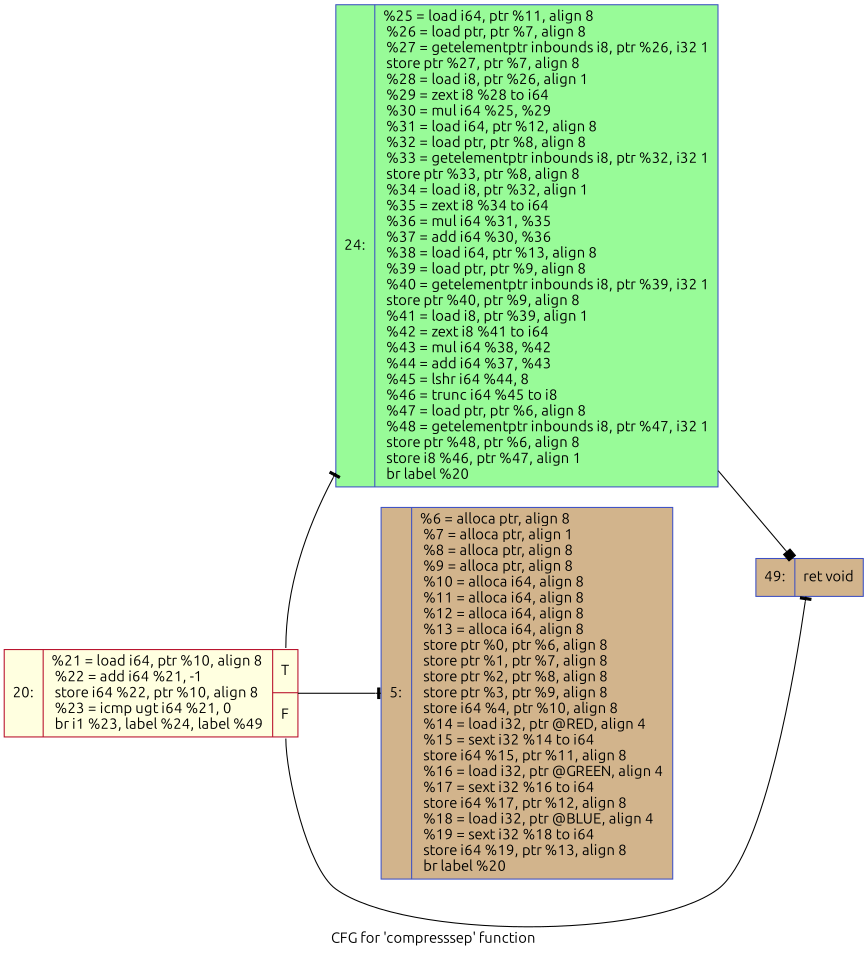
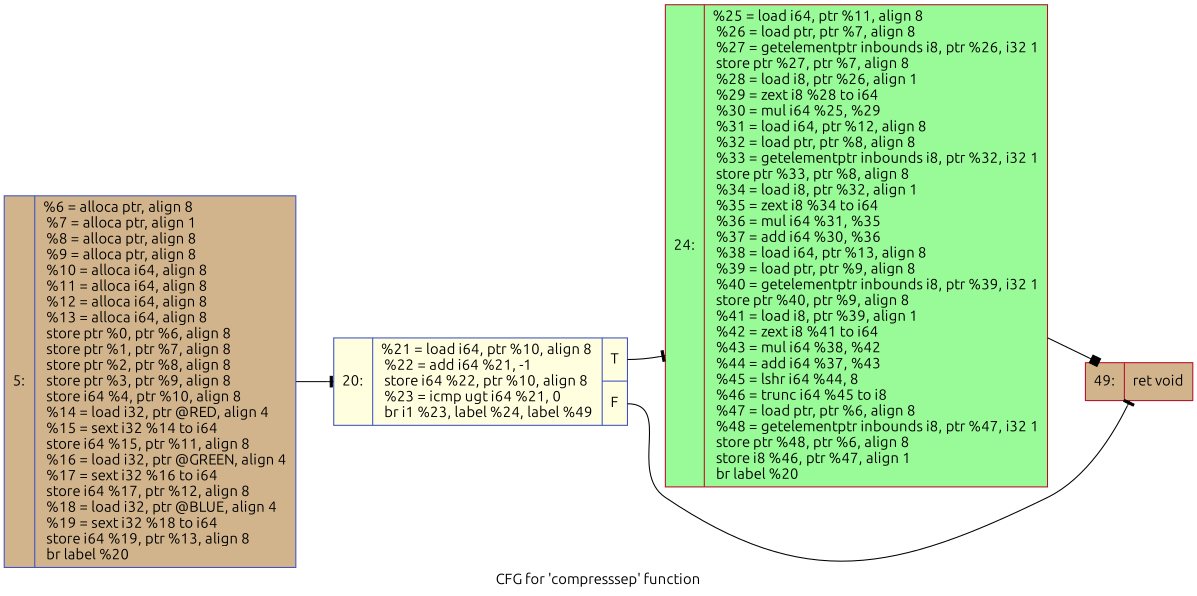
(527, 246) -> (856, 246)
(810, 577) -> (1139, 382)
(151, 693) -> (481, 382)
(337, 693) -> (312, 382)
